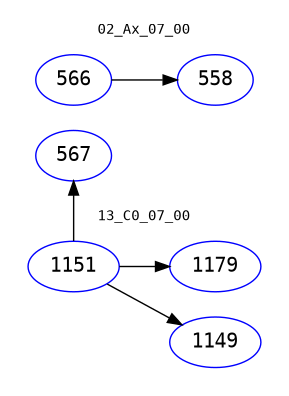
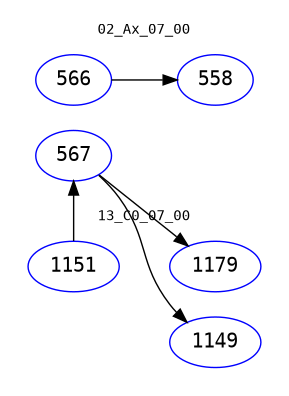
(137, 267) -> (146, 212)
(138, 301) -> (141, 242)
